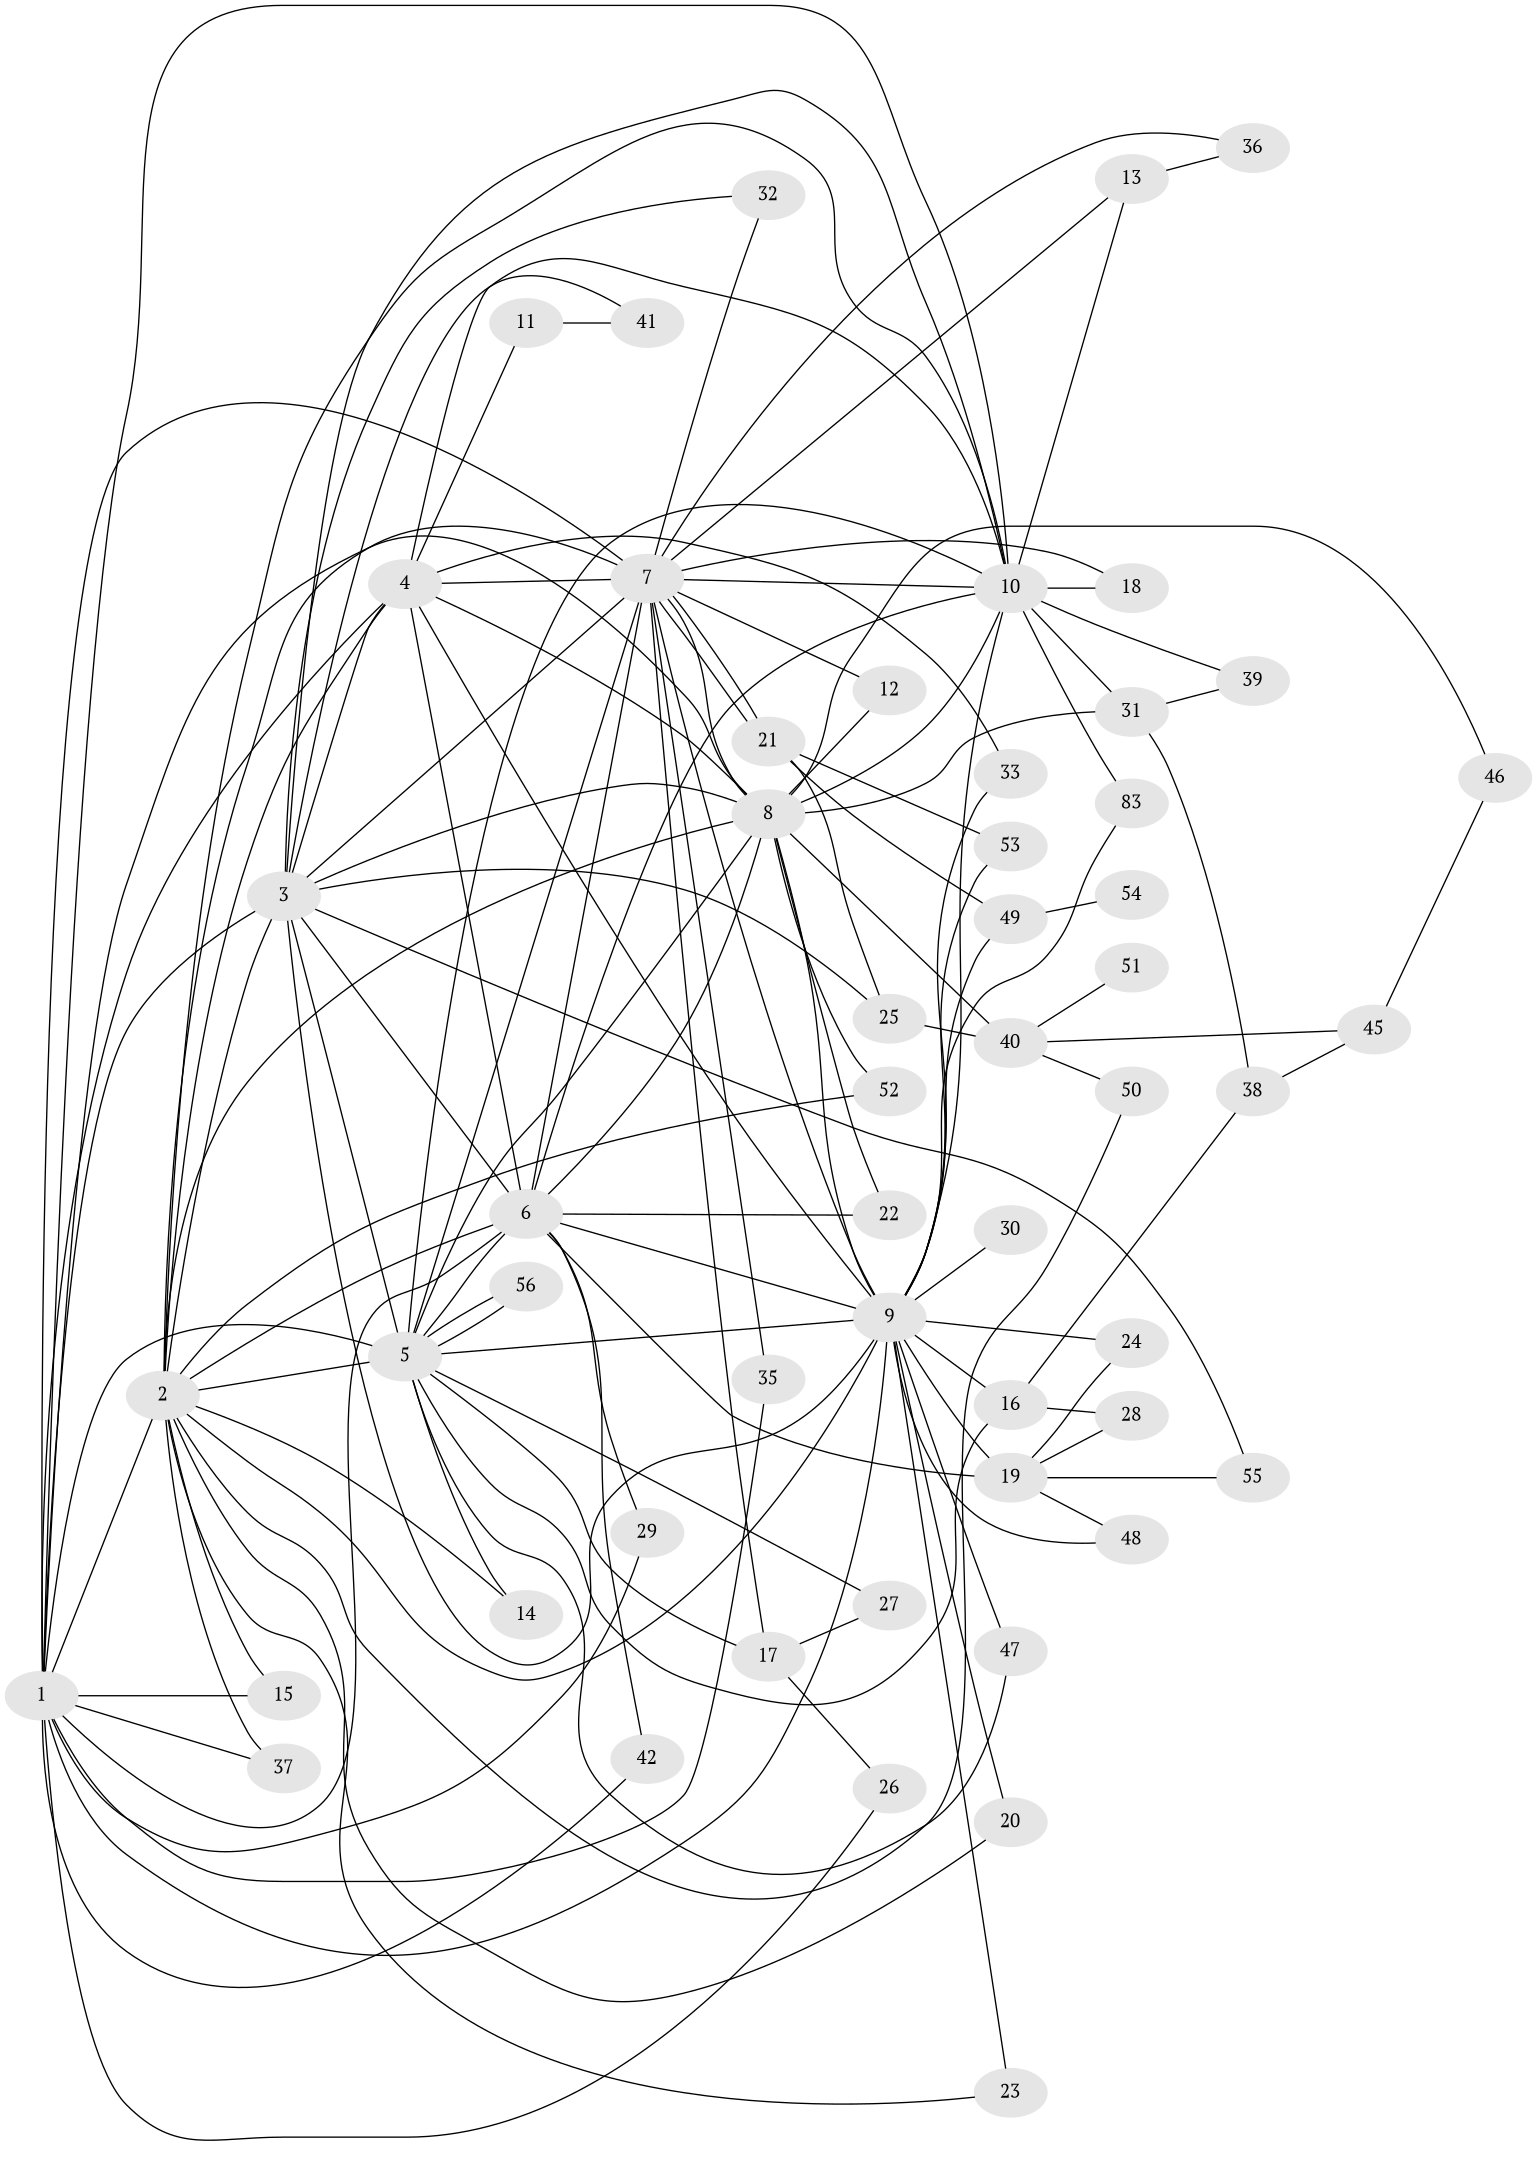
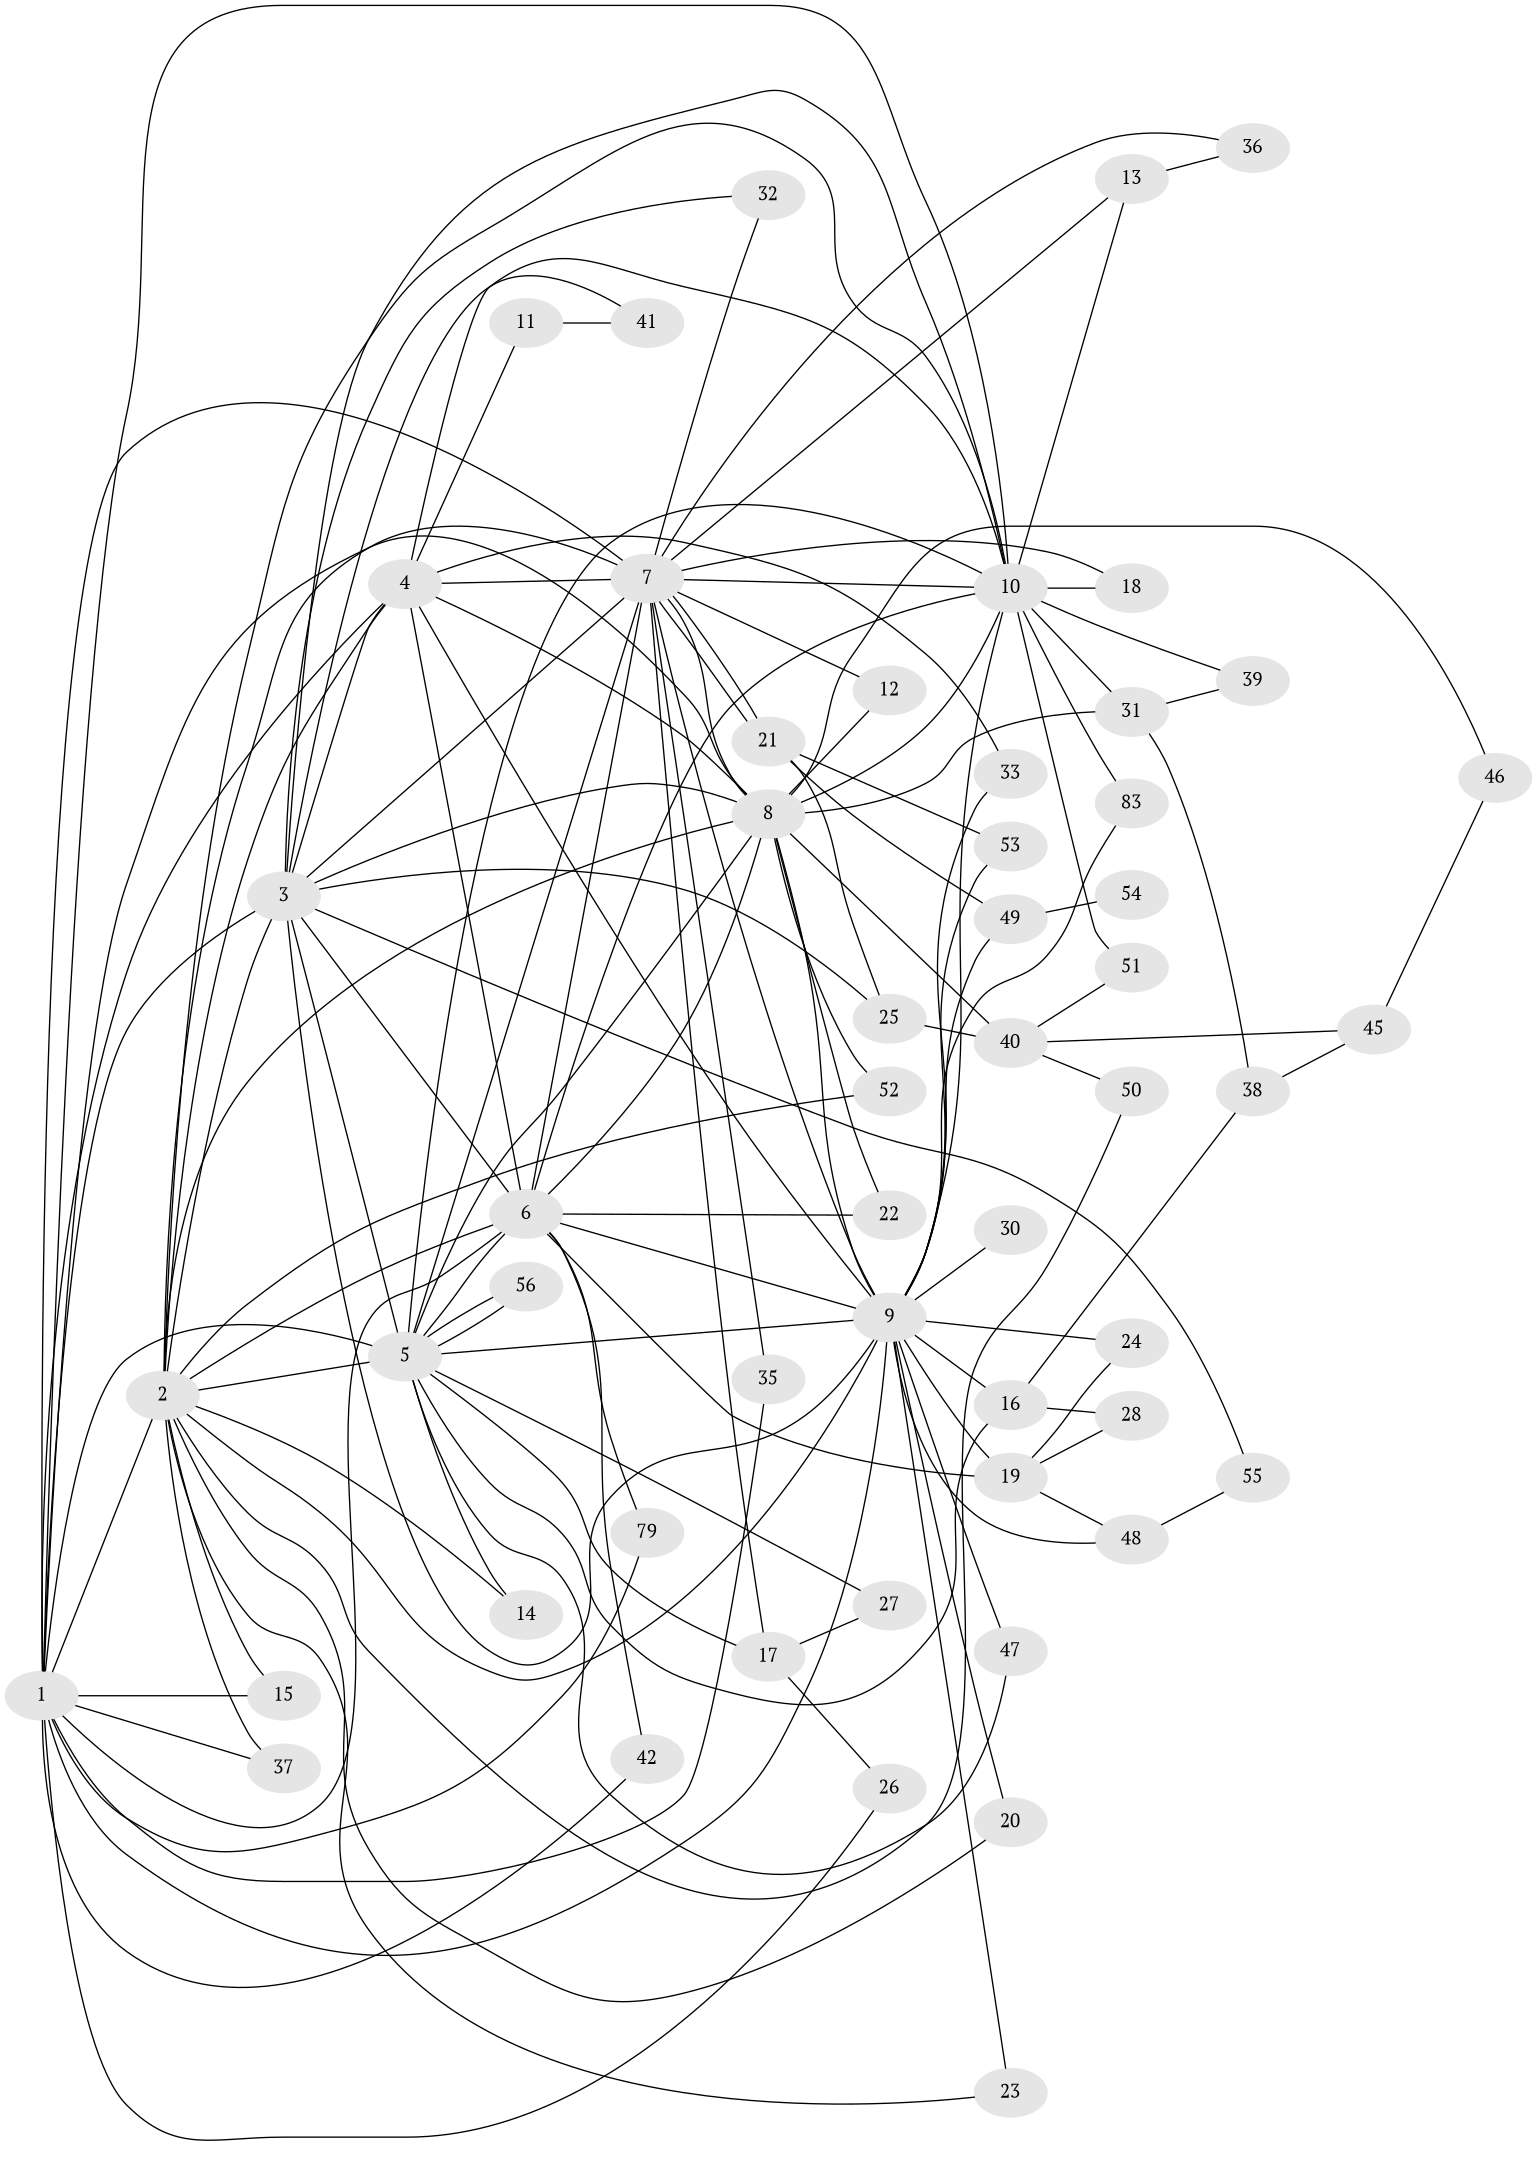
none -> (1058, 783)
(1132, 1478) -> (1193, 1509)
(647, 1533) -> (647, 1533)
